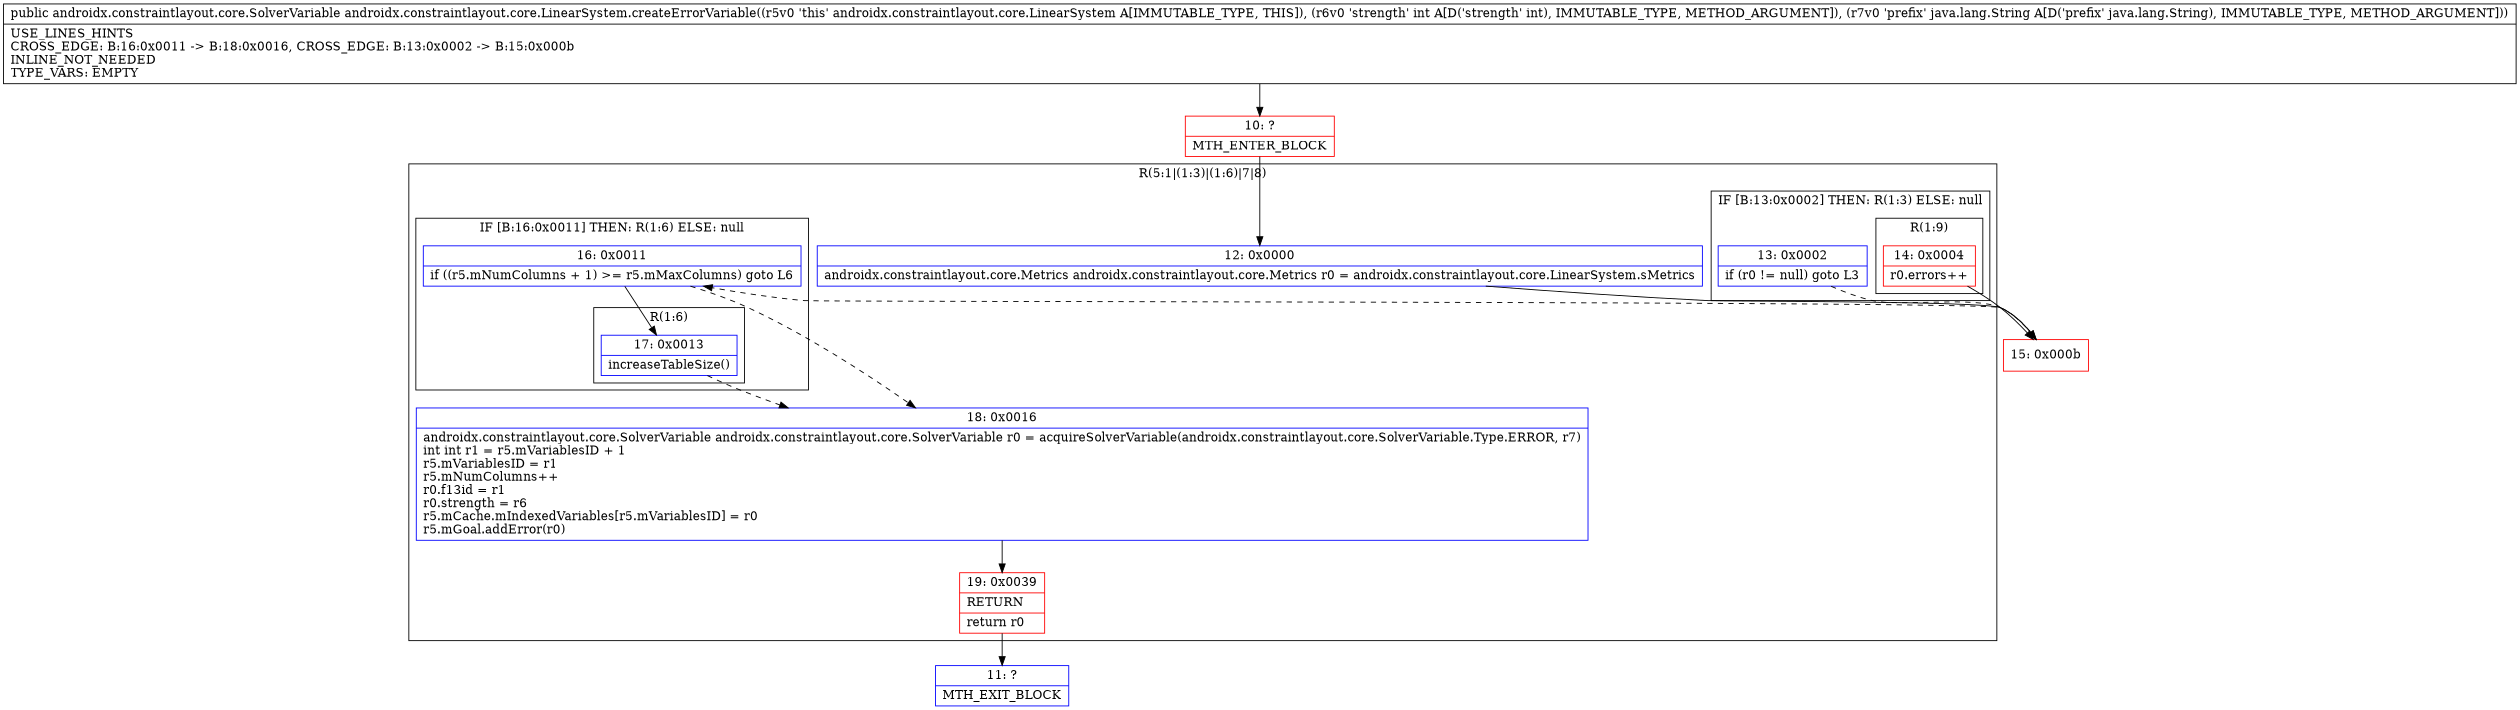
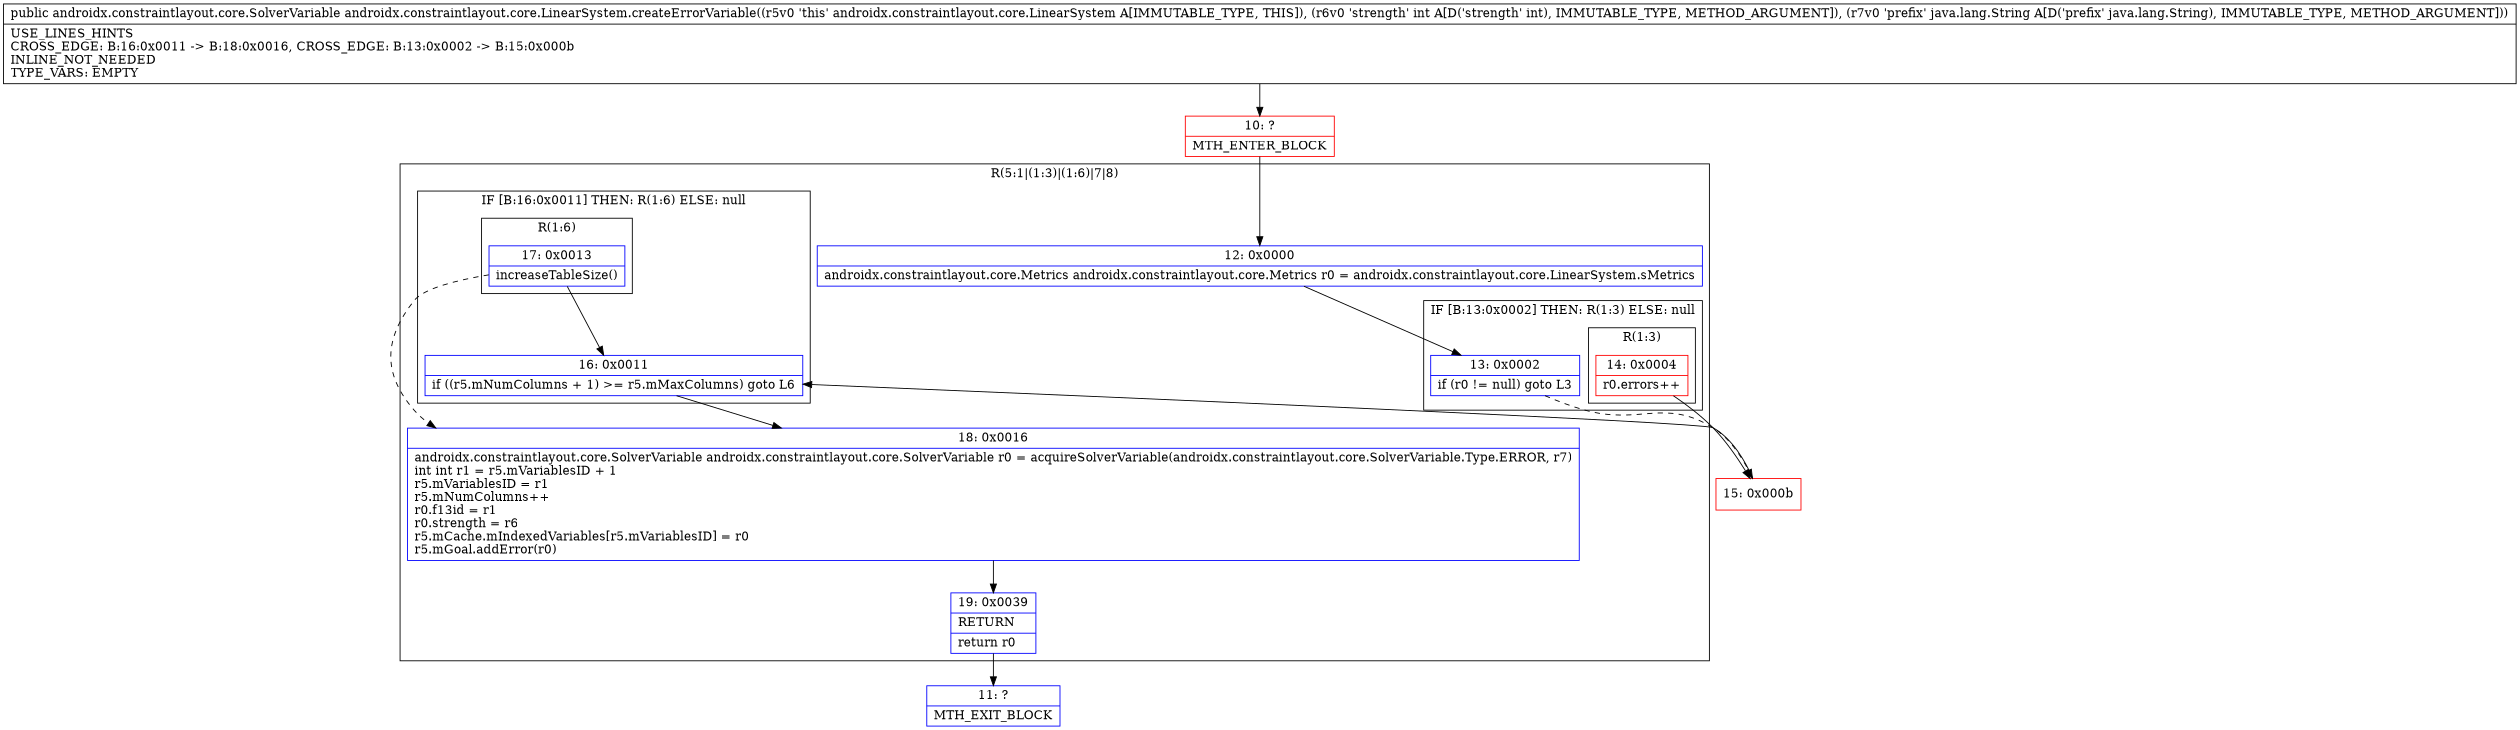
(1929, 228) -> (1642, 338)
(1652, 298) -> (1378, 319)
(635, 302) -> (583, 317)
(1380, 302) -> (1295, 405)
(798, 333) -> (725, 411)
(1002, 603) -> (993, 623)
